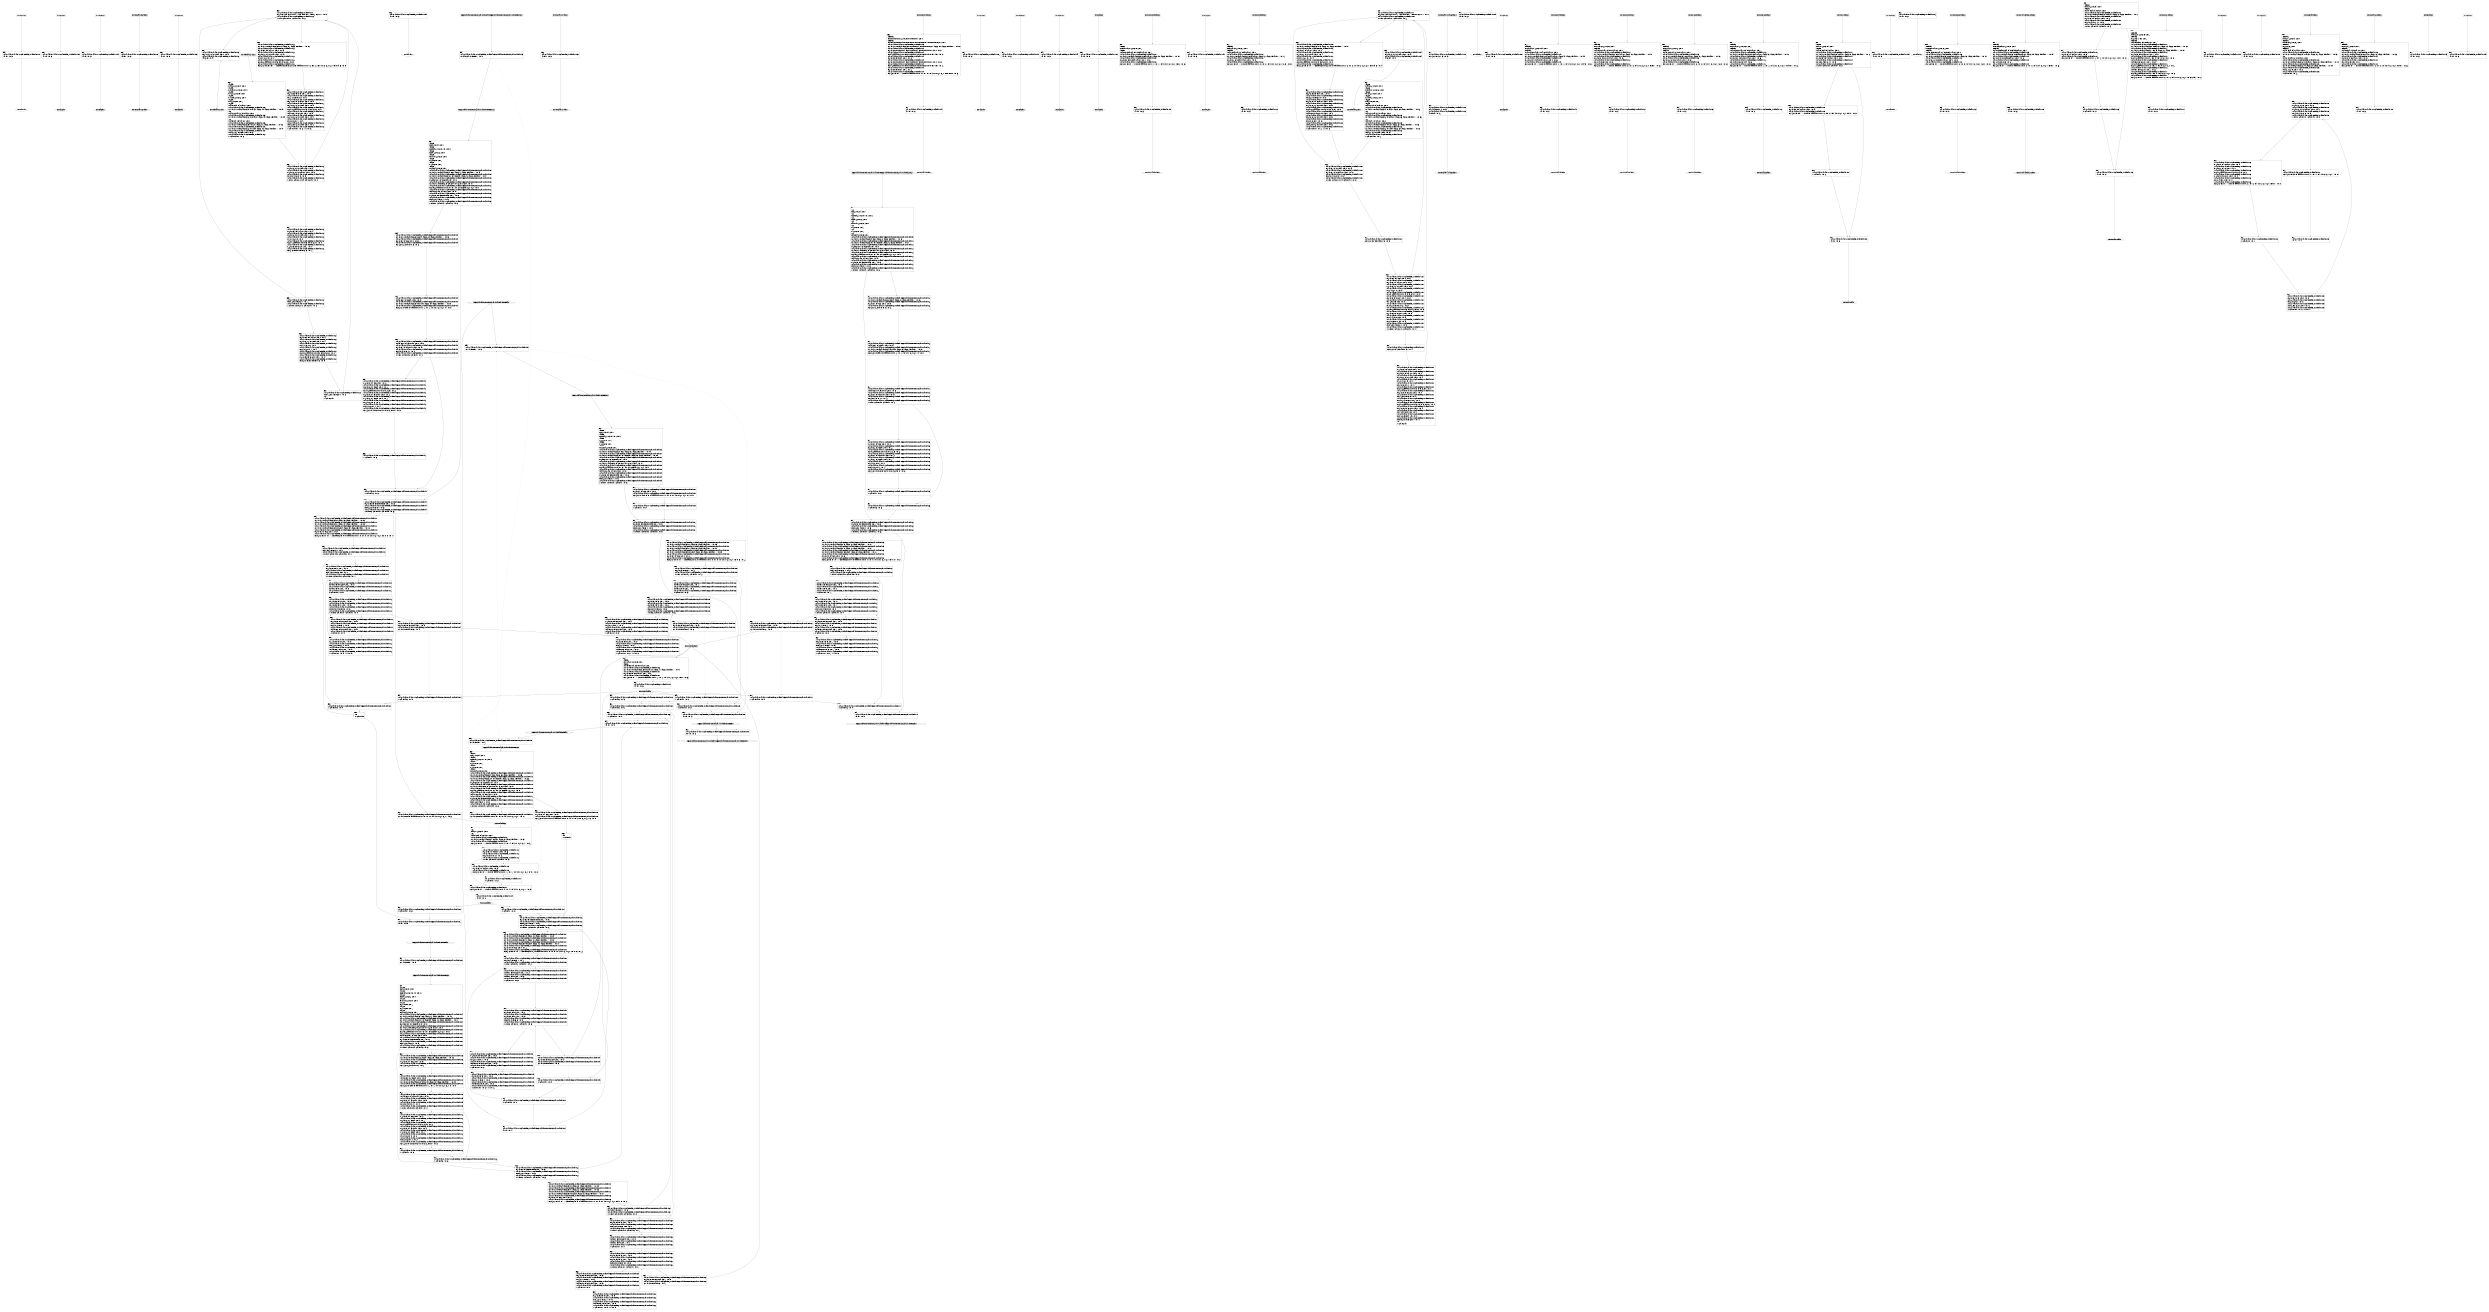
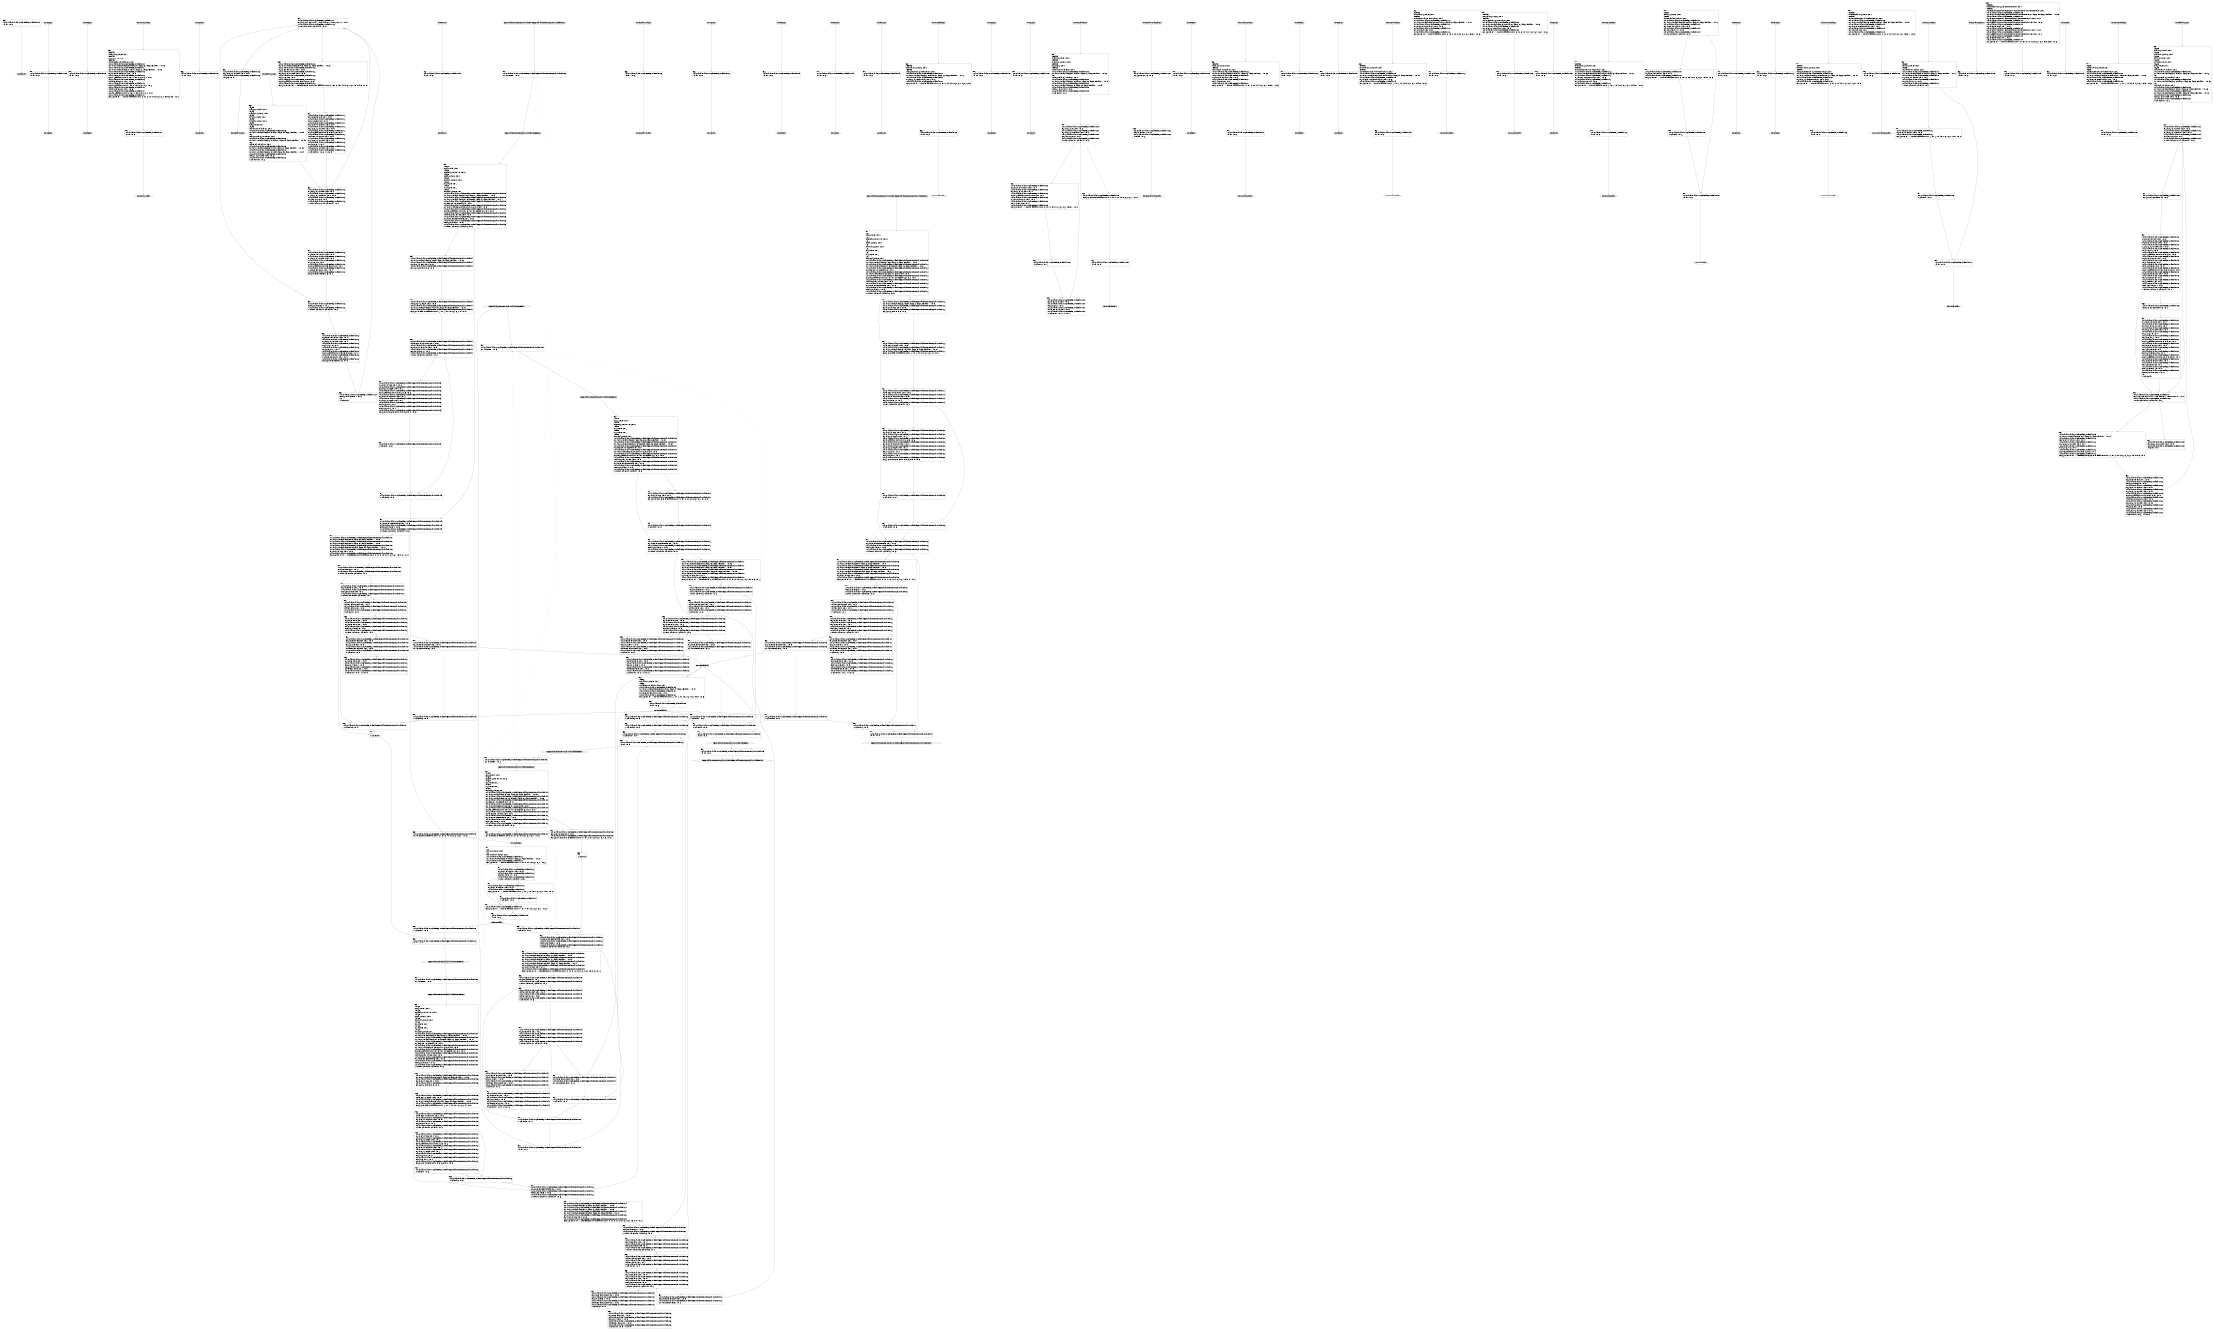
(22, 15) -> none
(924, 15) -> none
(1627, 15) -> none
(1695, 15) -> none
(1843, 15) -> none
(2026, 15) -> none
none -> (442, 23)
none -> (1191, 23)
none -> (1775, 23)
none -> (1929, 23)
none -> (2182, 23)
(471, 56) -> (511, 76)
(140, 110) -> none
(1099, 110) -> none
(1354, 110) -> none
none -> (992, 133)
none -> (1031, 133)
none -> (1299, 133)
none -> (1554, 133)
(924, 173) -> none
(1152, 173) -> none
none -> (144, 196)
none -> (1245, 196)
none -> (1110, 306)
(691, 734) -> (706, 753)
